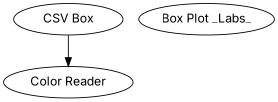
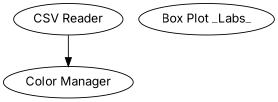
(68, 19) -> (68, 19)
(68, 82) -> (68, 82)
